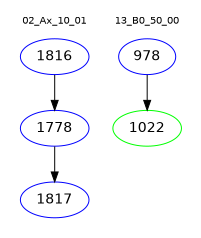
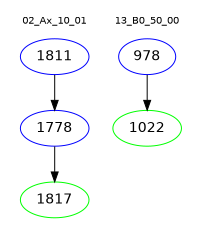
(55, 57) -> (55, 57)
(55, 200) -> (55, 200)
